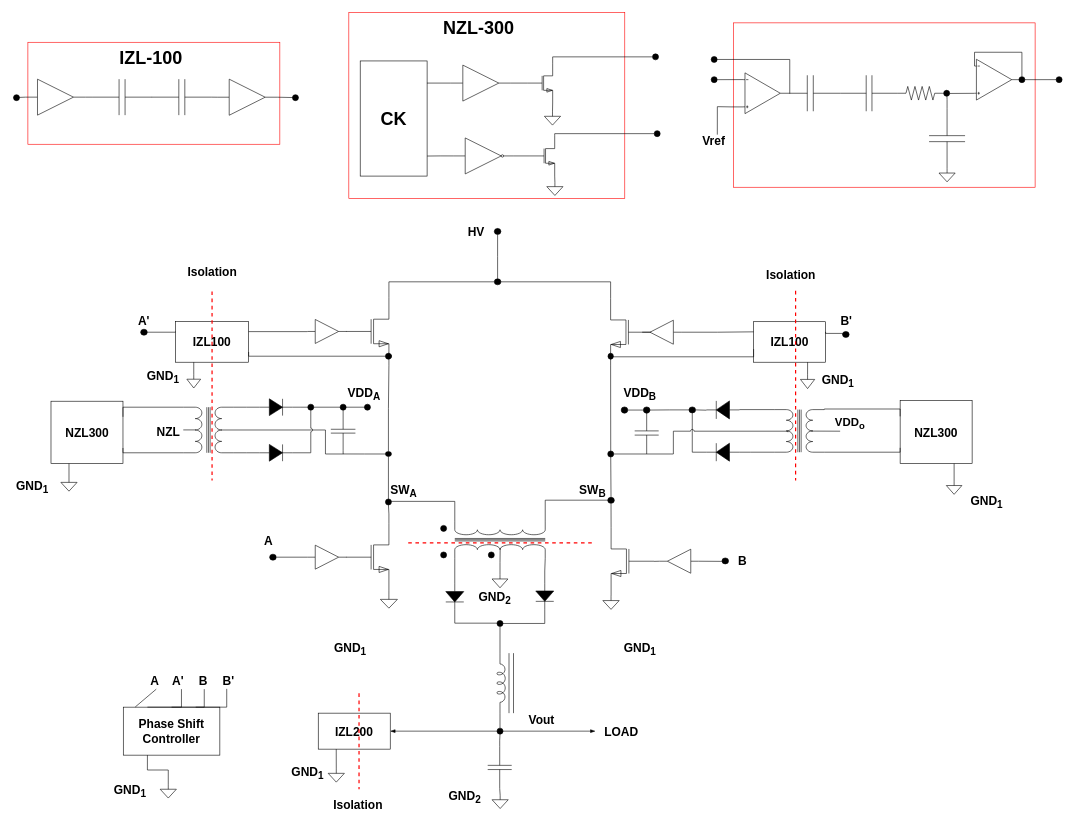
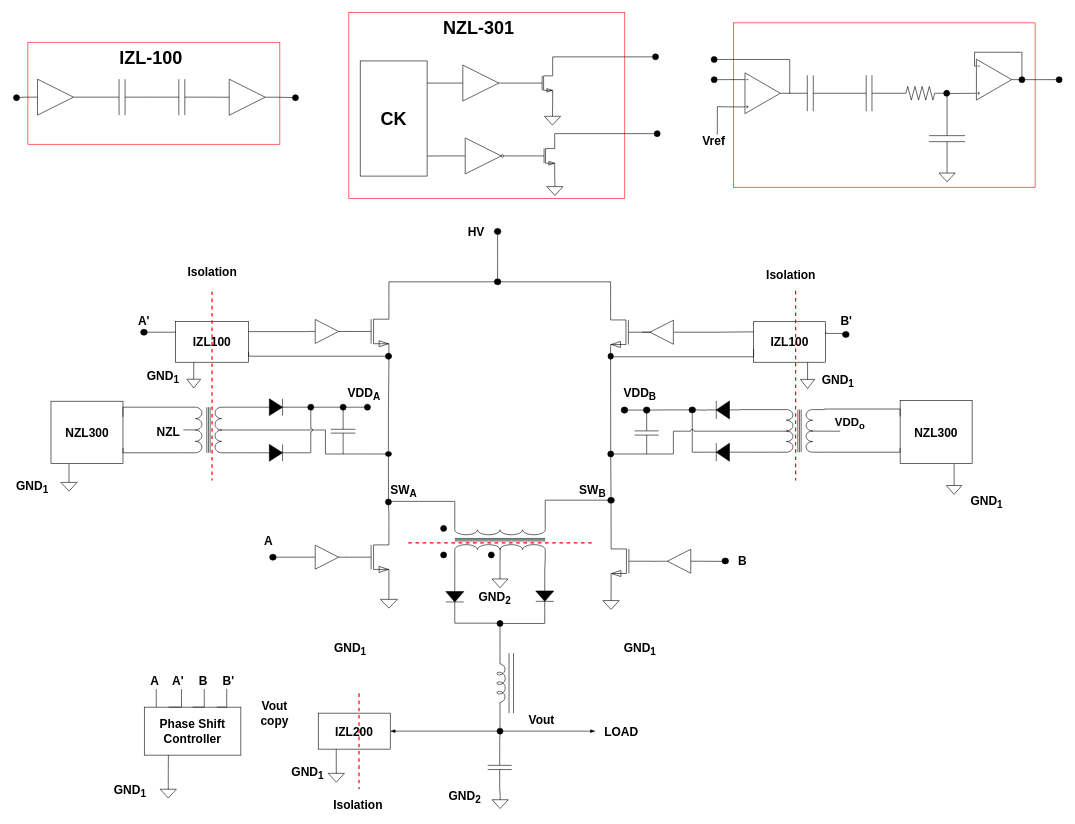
(479, 30) -> (479, 30)
none -> (275, 713)
(172, 731) -> (193, 731)
